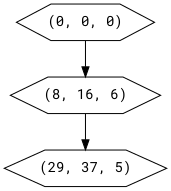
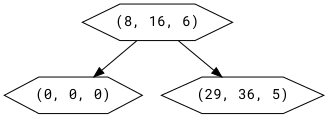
(85, 54) -> (119, 56)
(85, 168) -> (243, 95)
